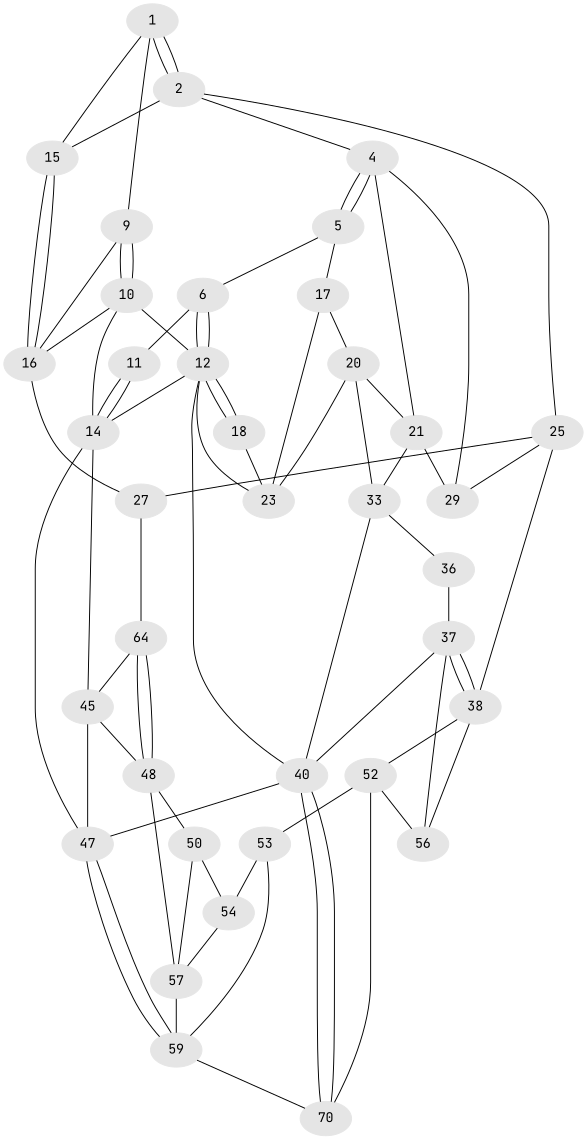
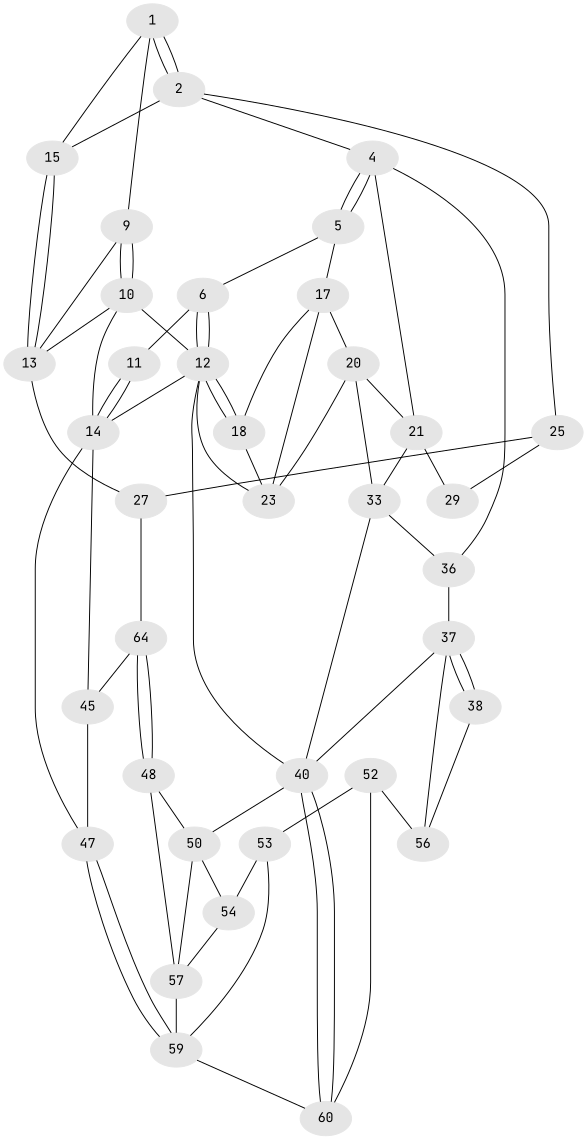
(469, 314) -> (505, 342)
none -> (271, 359)
(30, 364) -> (30, 364)
(516, 570) -> none
(118, 741) -> none
(423, 741) -> none
(195, 810) -> (248, 810)
(326, 1119) -> (326, 1119)
